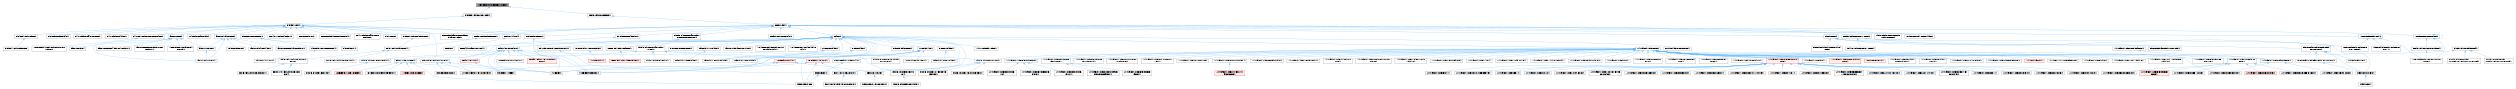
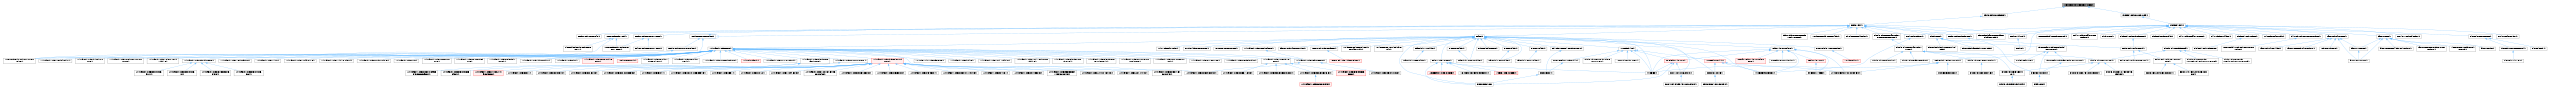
(307, 37) -> (2508, 37)
(472, 49) -> none
none -> (1915, 61)
(2253, 68) -> (1316, 80)
none -> (249, 73)
(1710, 73) -> (924, 73)
(2083, 73) -> (620, 73)
